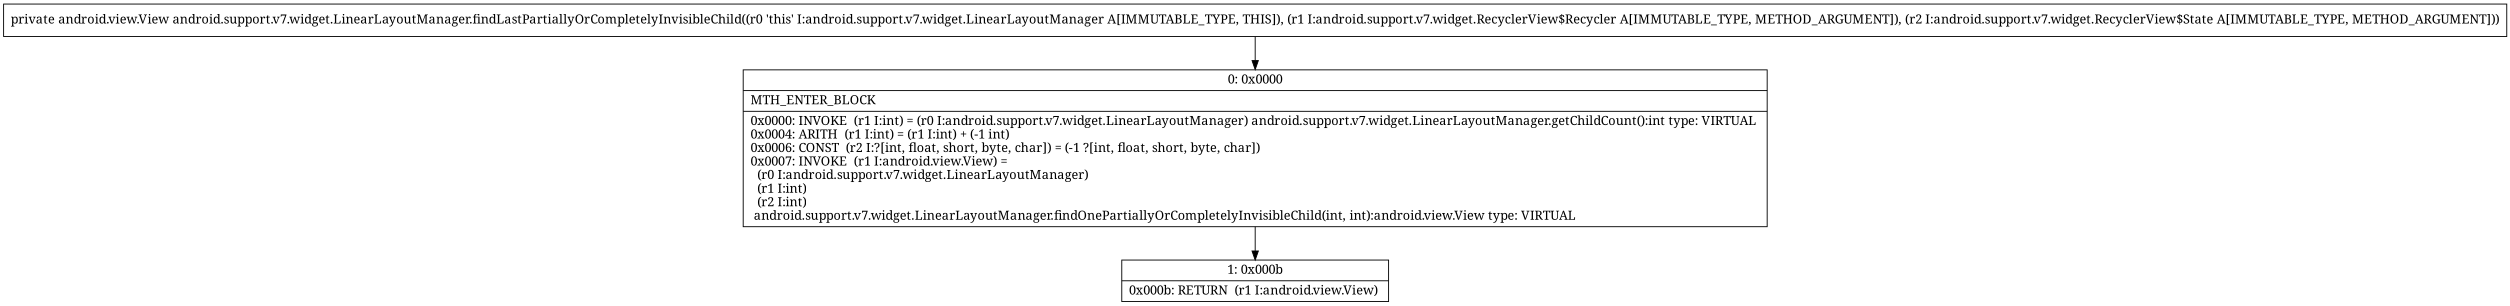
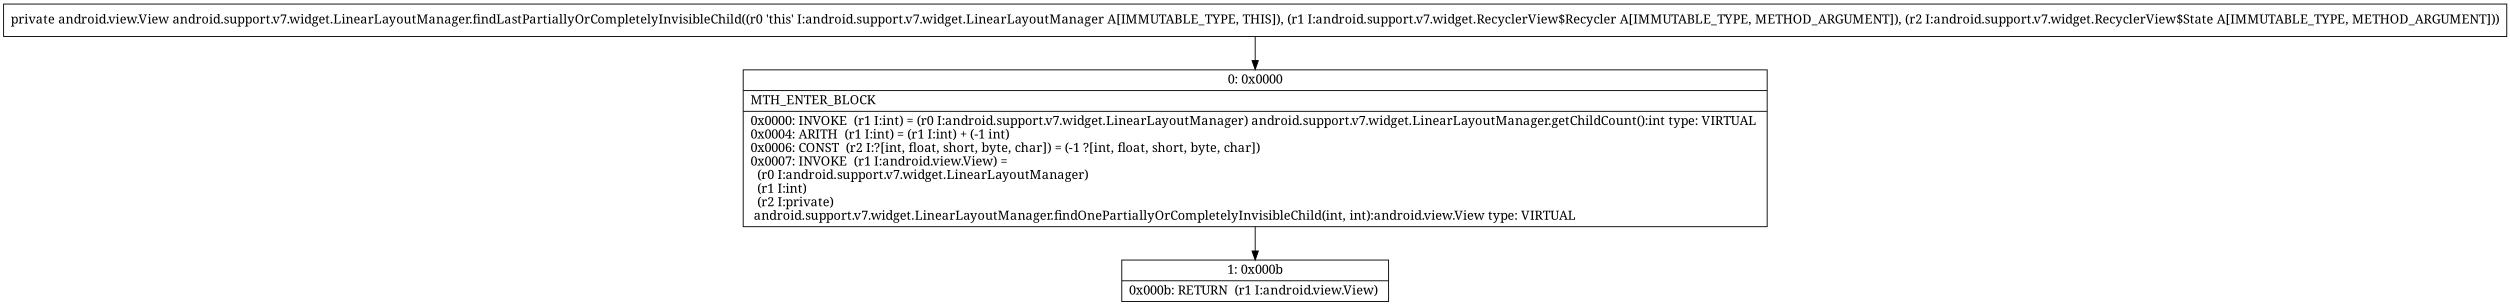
(779, 202) -> (792, 202)
